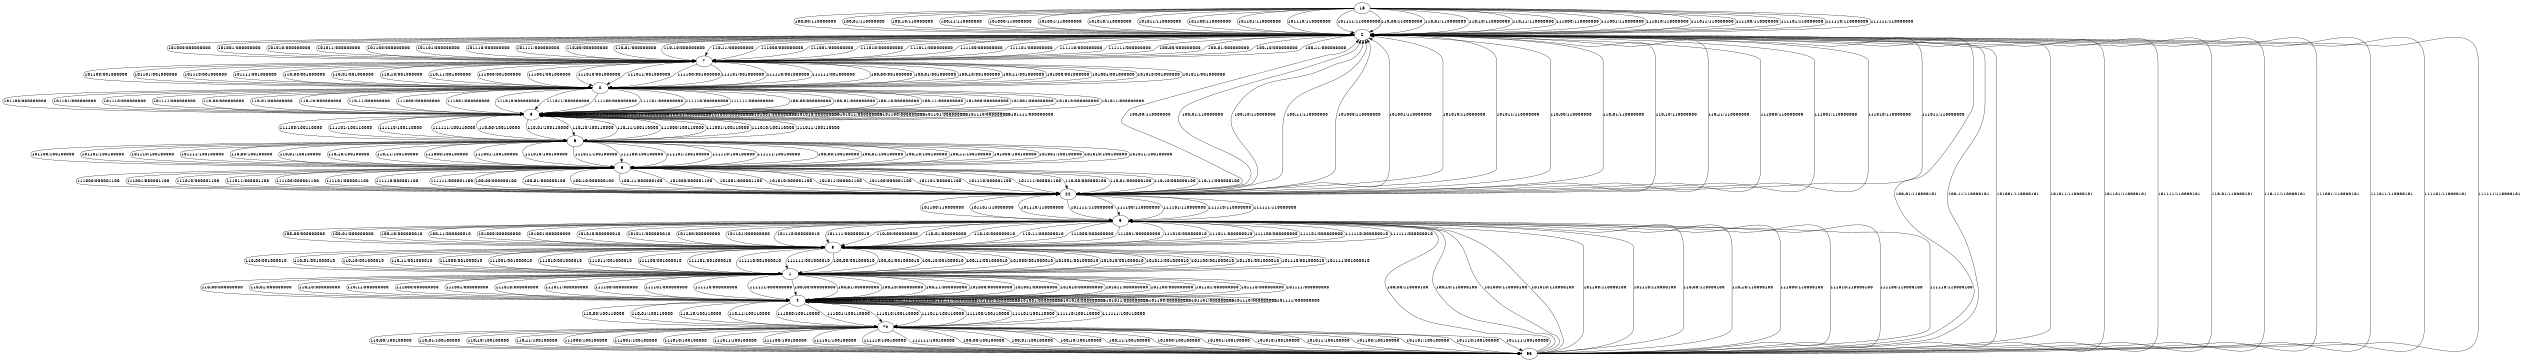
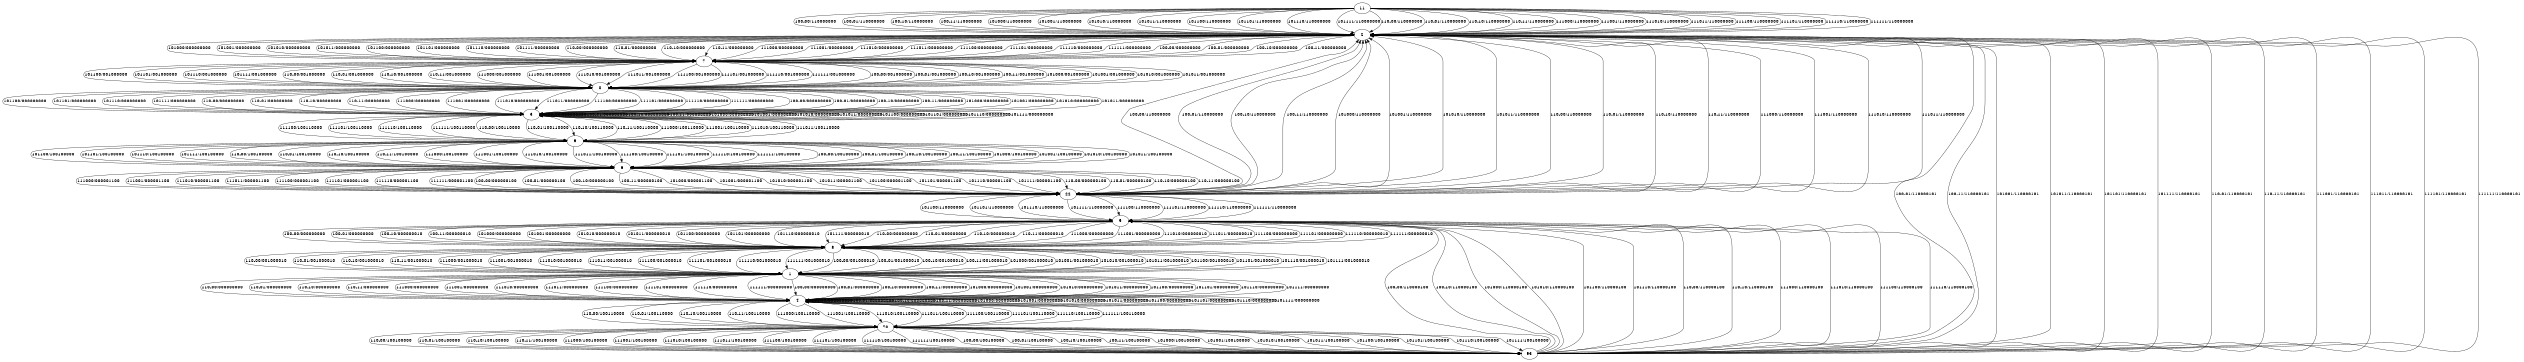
(1362, 8) -> (1362, 8)
